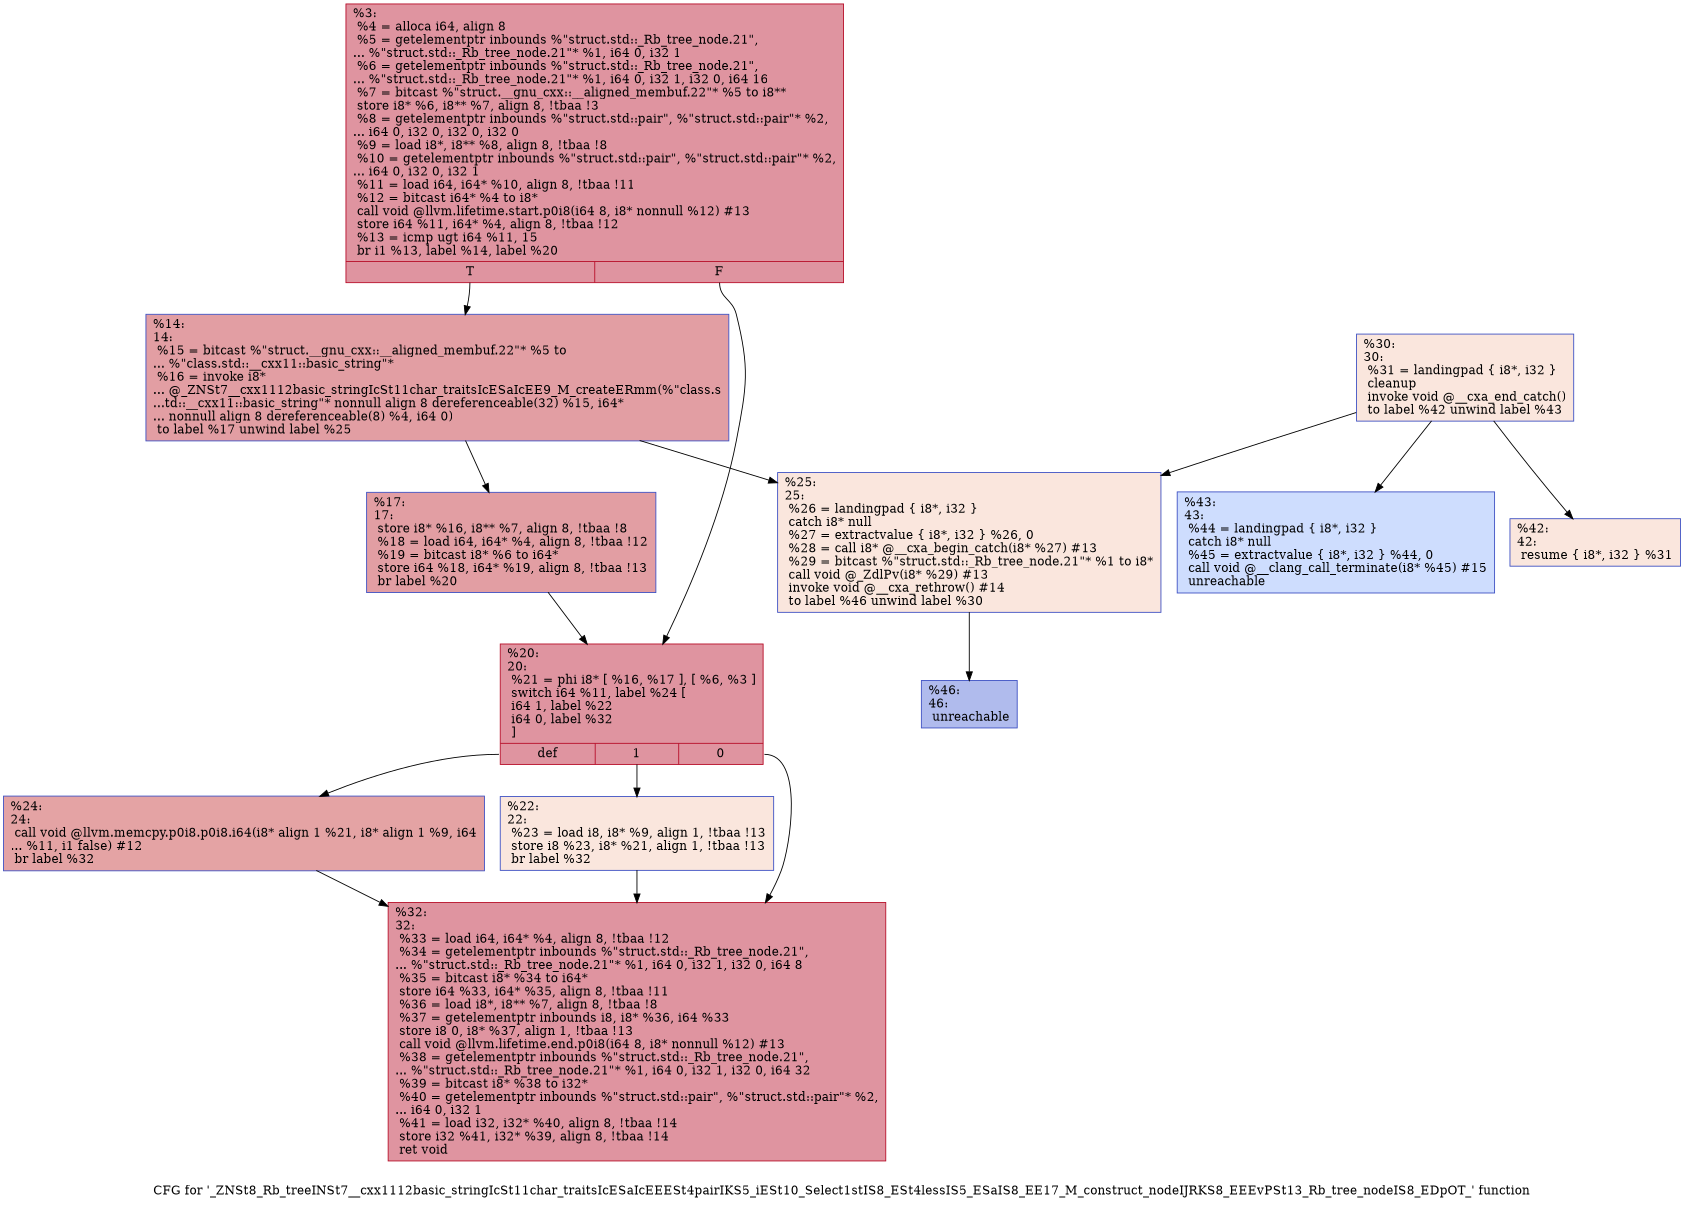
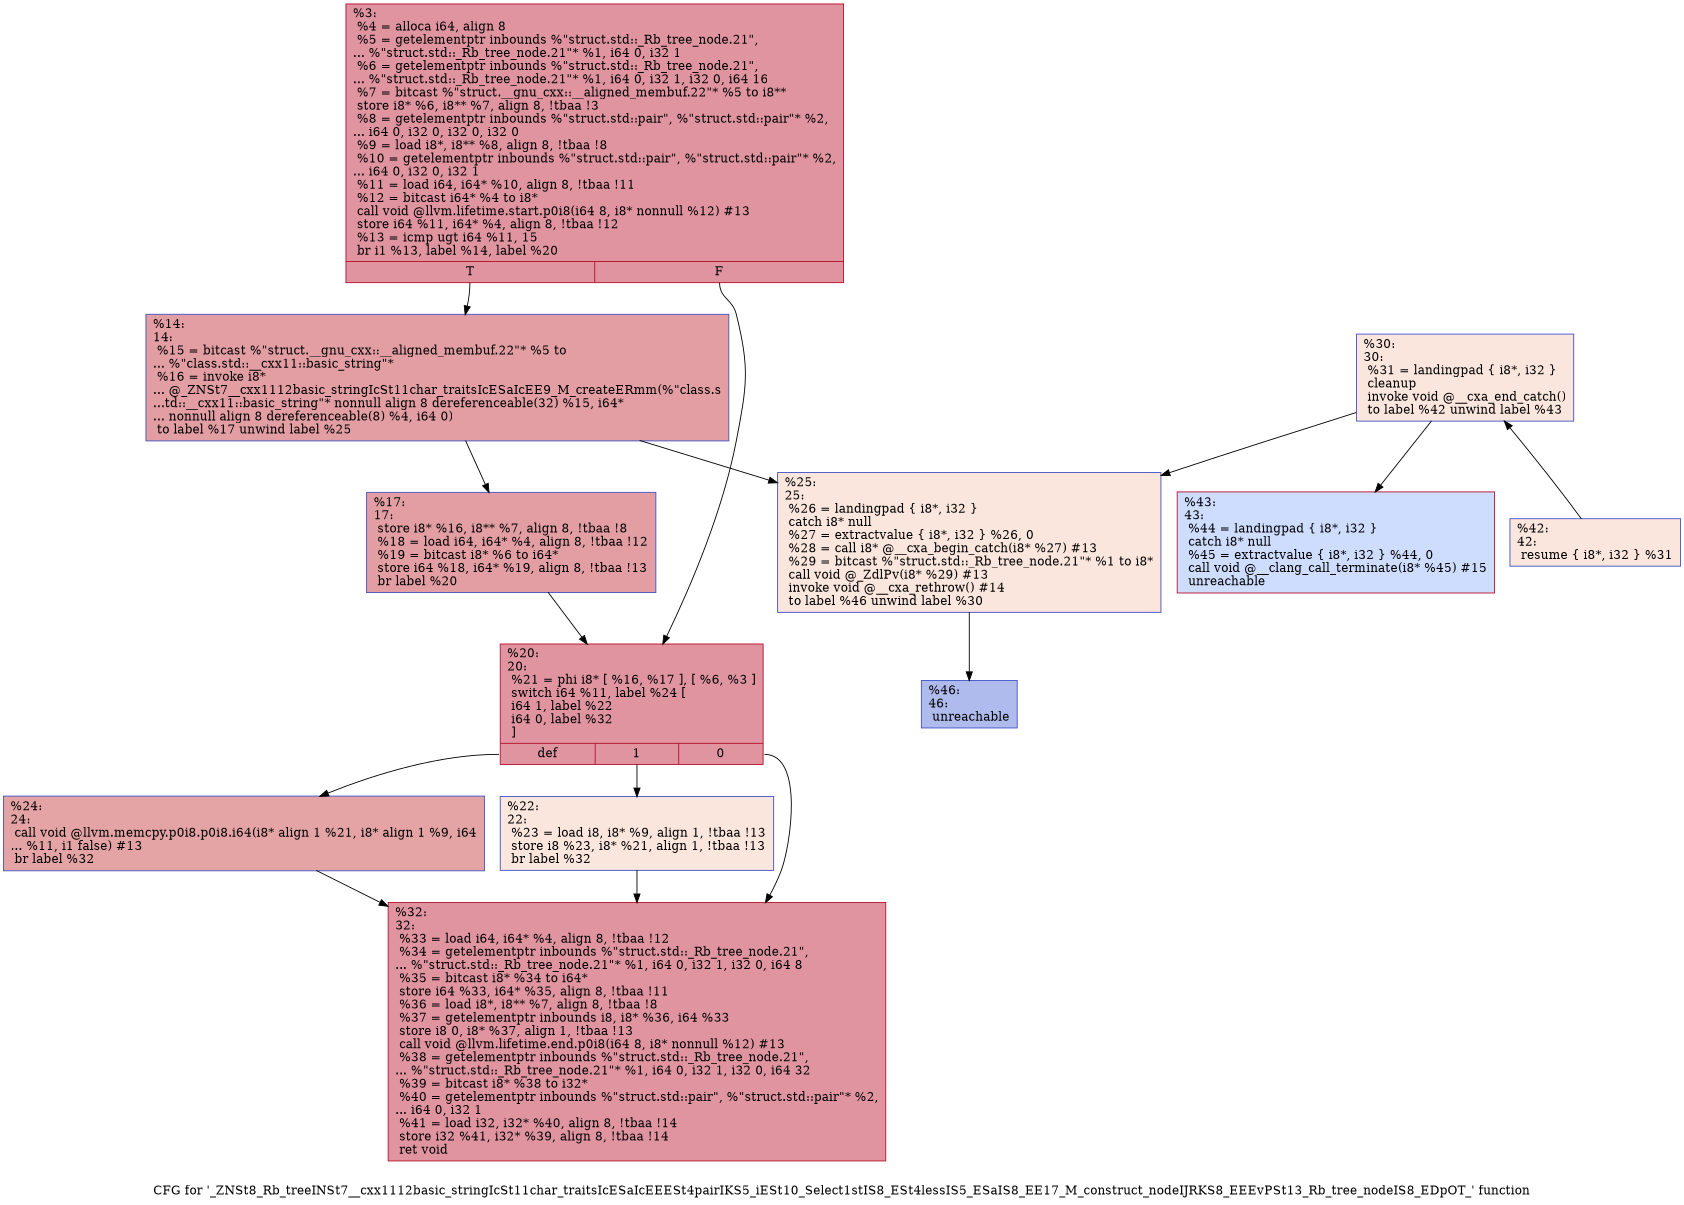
(1530, 467) -> (1546, 473)
(1336, 542) -> (1336, 542)
(77, 846) -> (77, 846)
